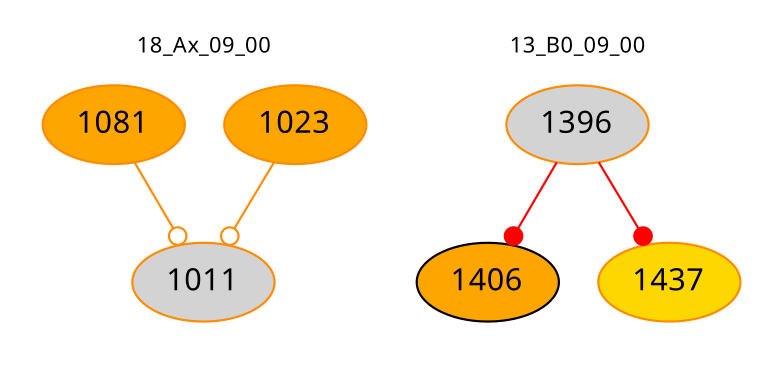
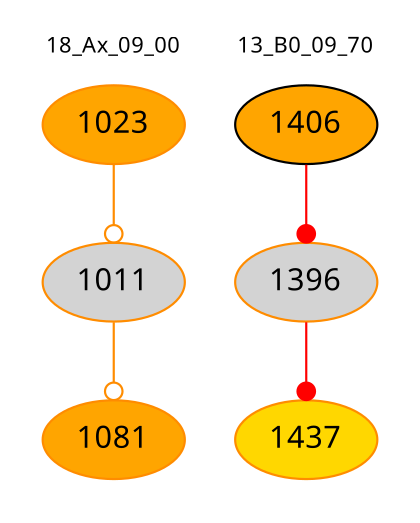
(579, 47) -> (306, 47)
(154, 195) -> (114, 352)
(537, 195) -> (306, 195)
